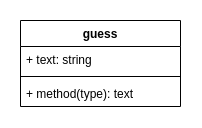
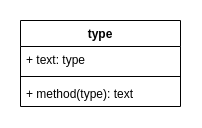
(100, 34) -> (100, 34)
(67, 60) -> (62, 60)
